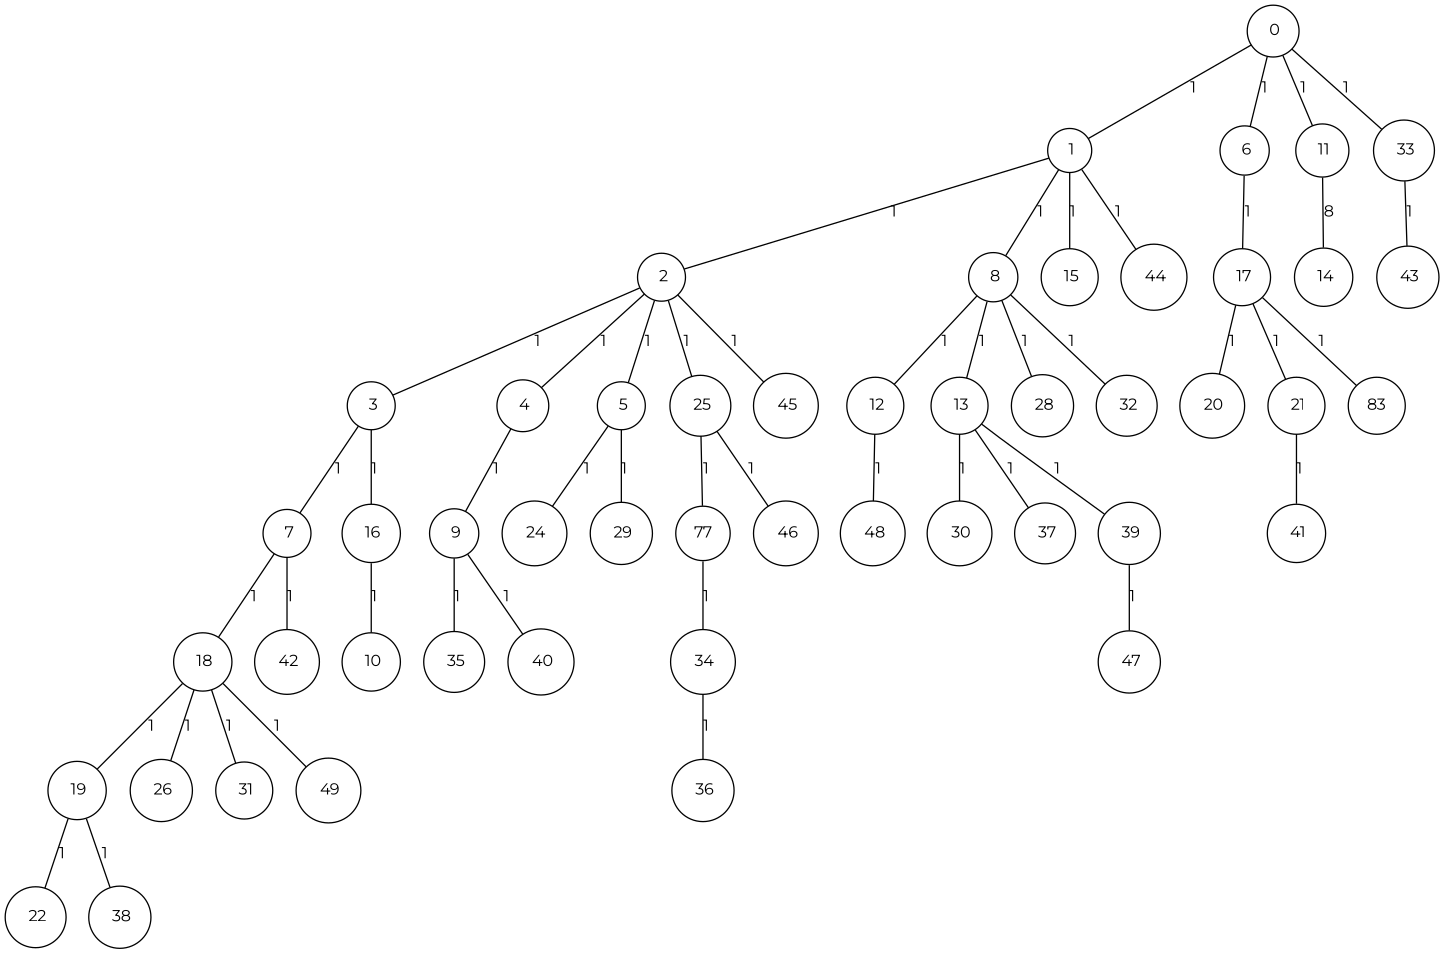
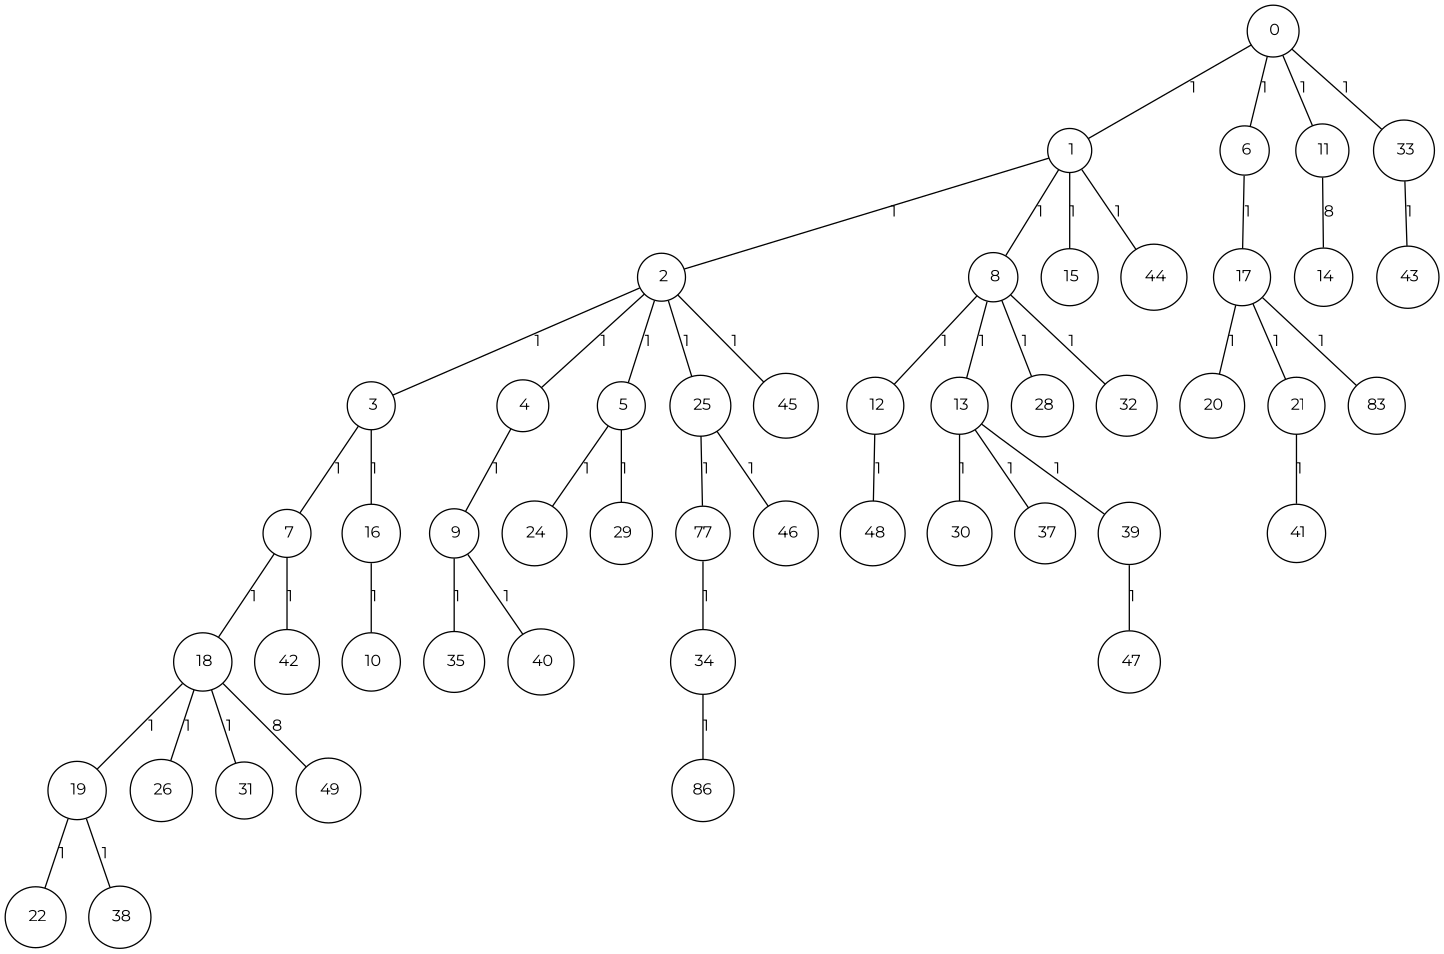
(277, 727) -> (277, 727)
(703, 791) -> (703, 791)
